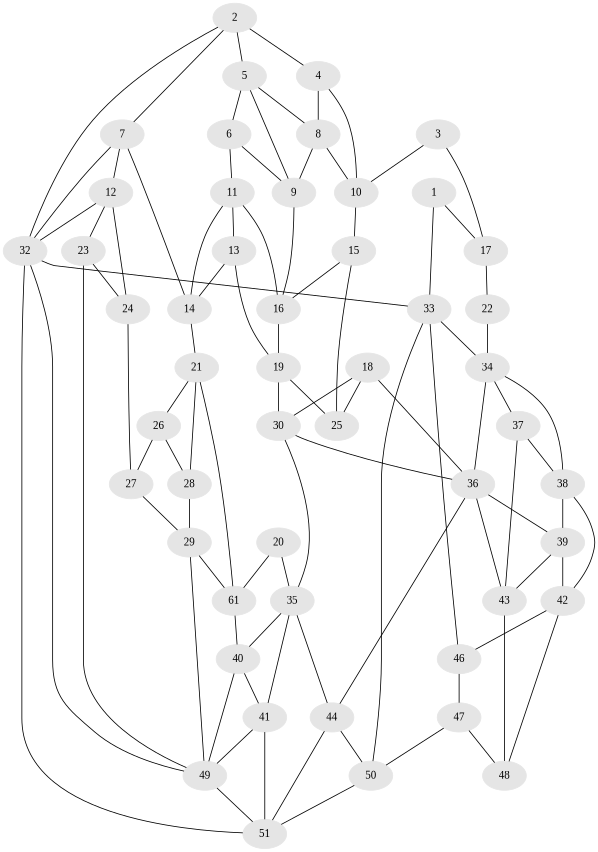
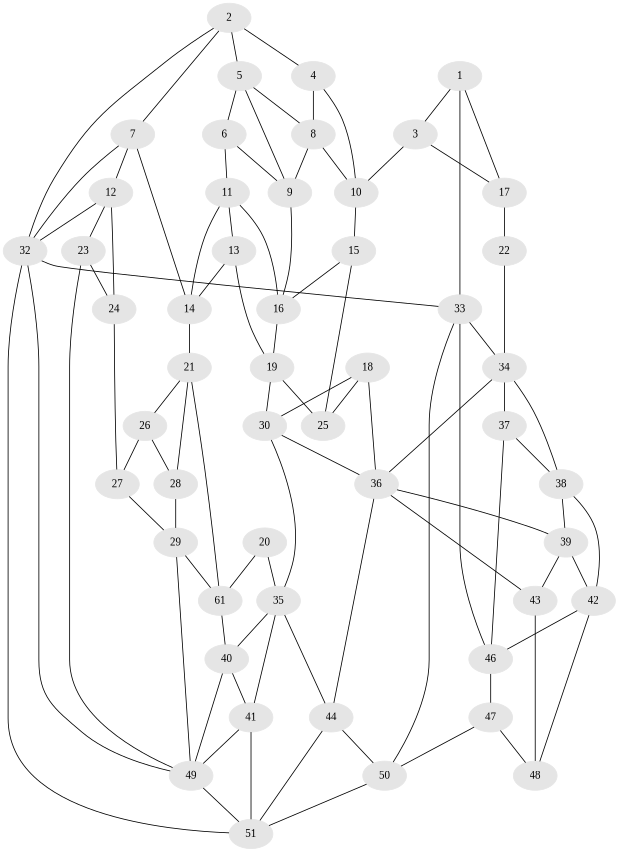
none -> (438, 105)
(511, 517) -> (498, 542)
